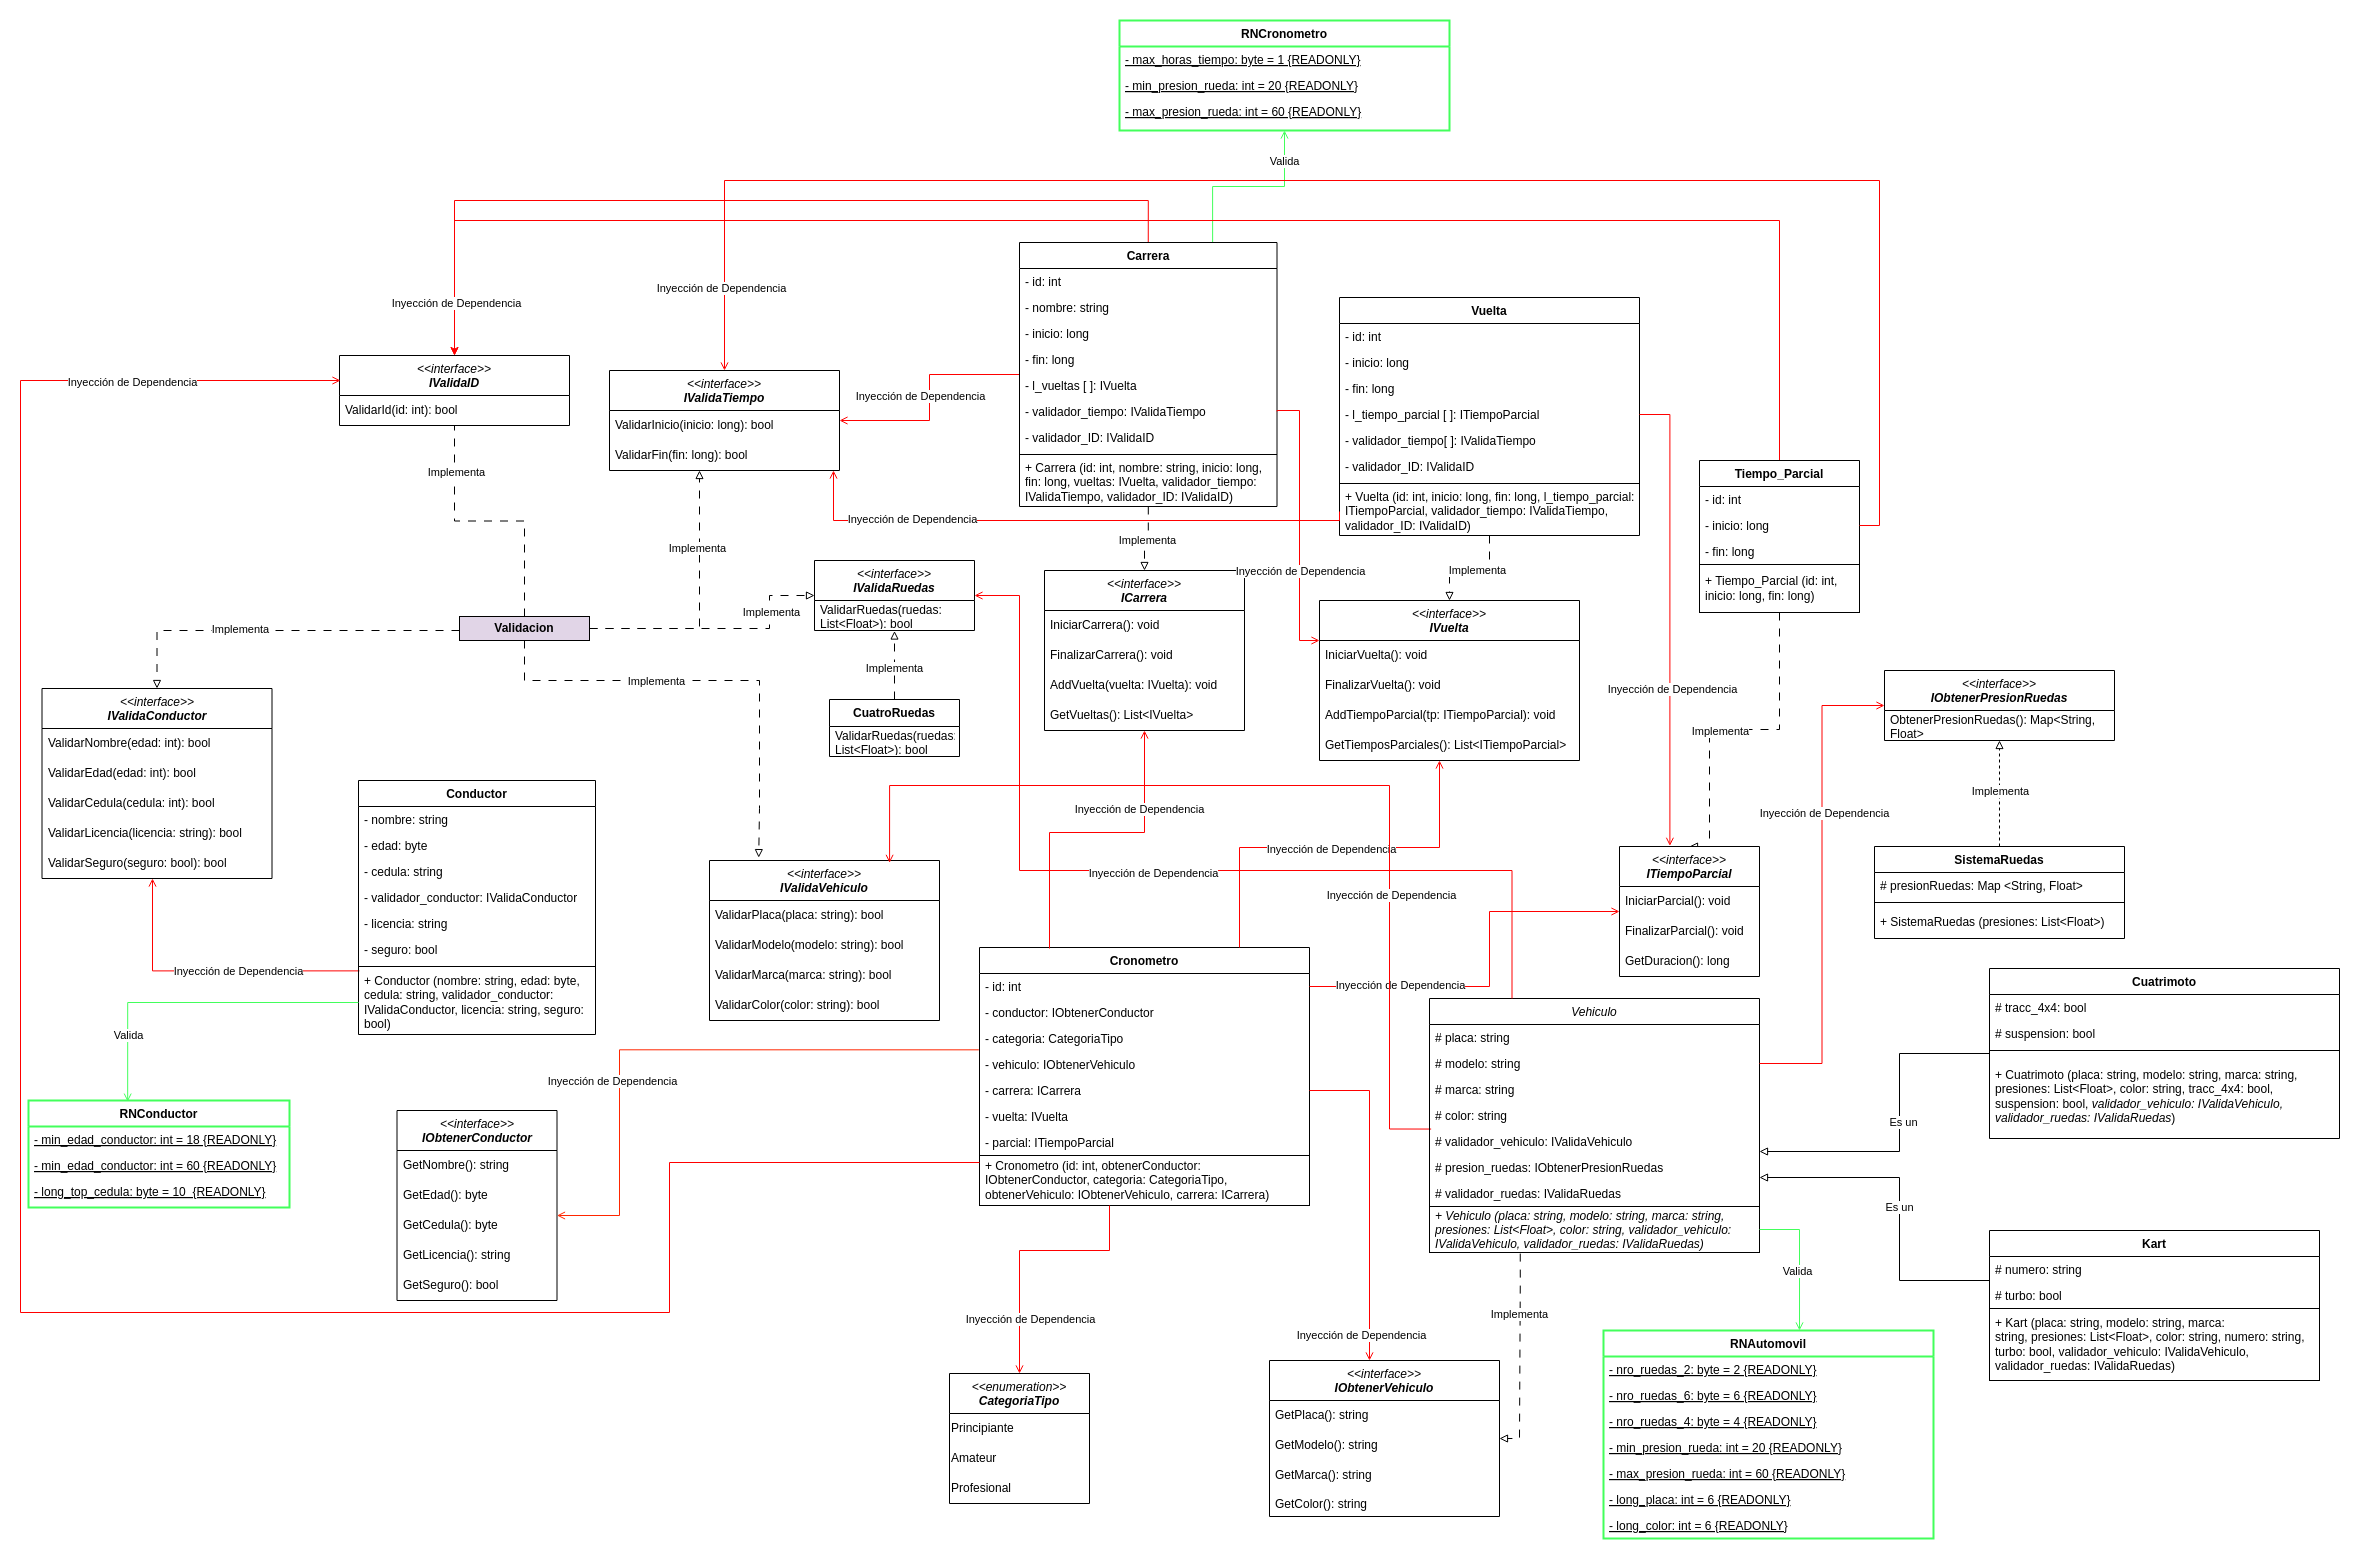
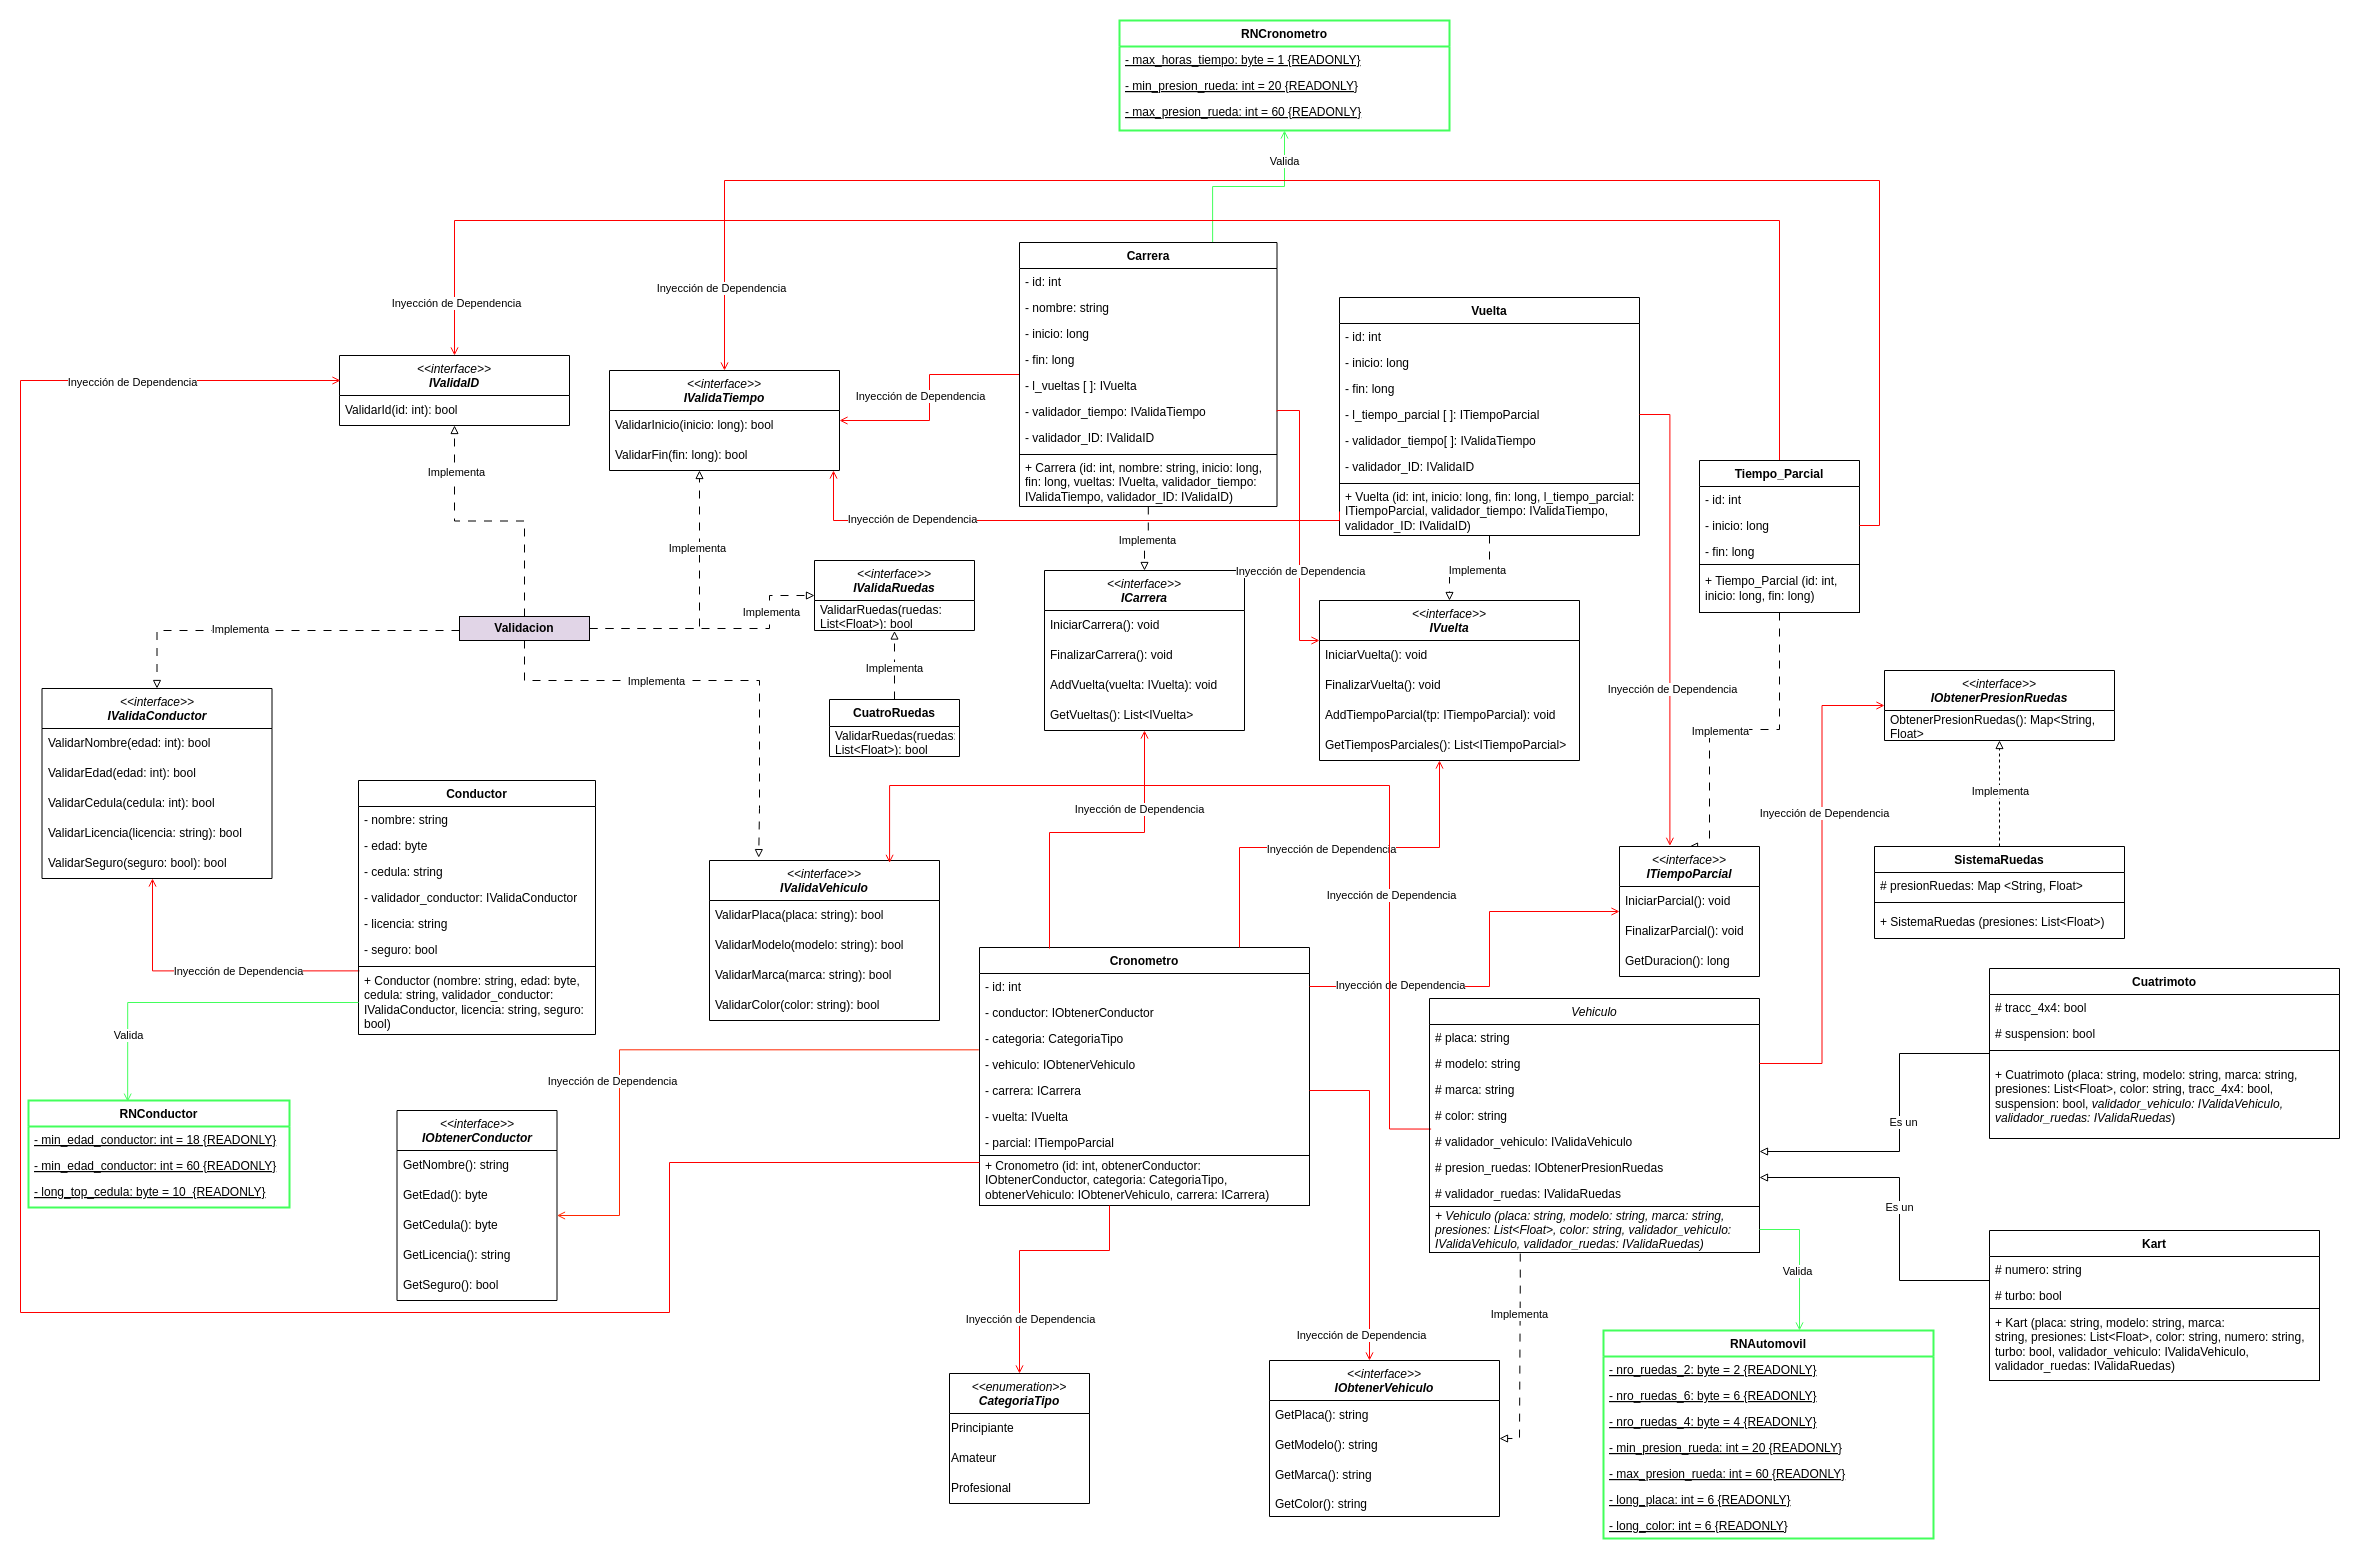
(814, 201) -> none
(455, 431) -> (455, 435)
(1172, 871) -> none
